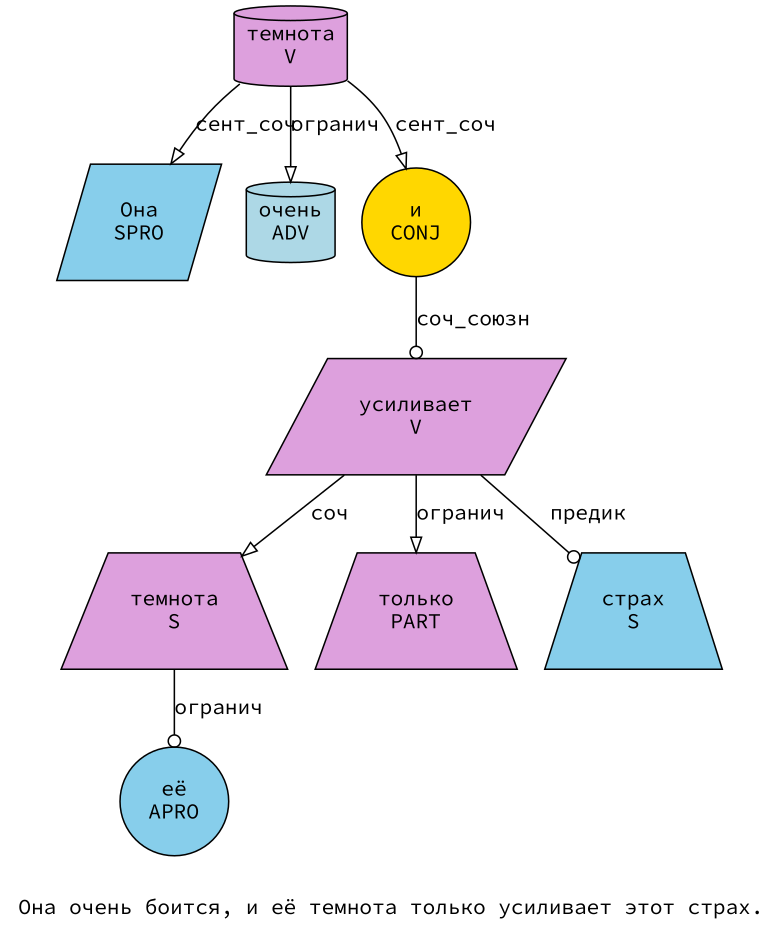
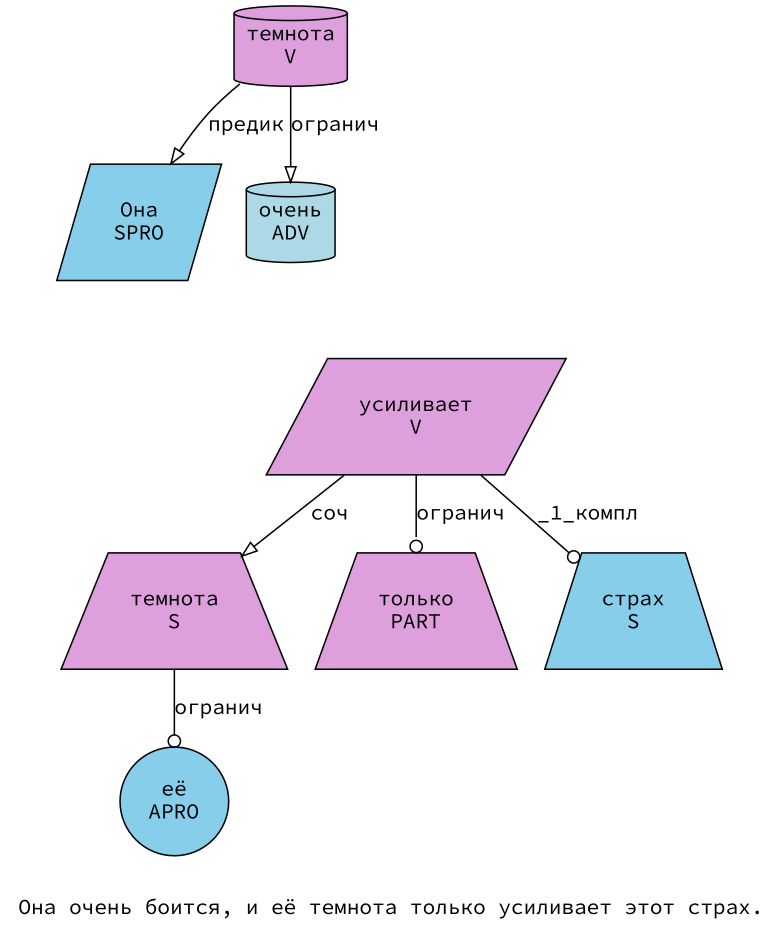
(246, 125) -> (246, 125)
(416, 222) -> none
(416, 506) -> (416, 506)
(588, 514) -> (588, 514)
